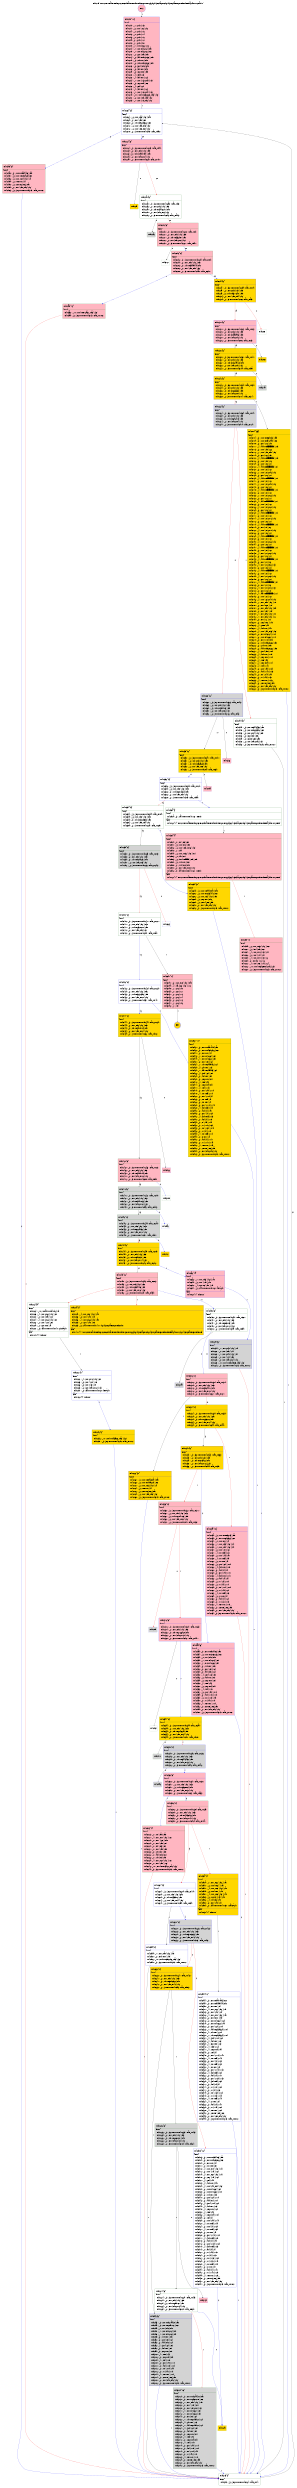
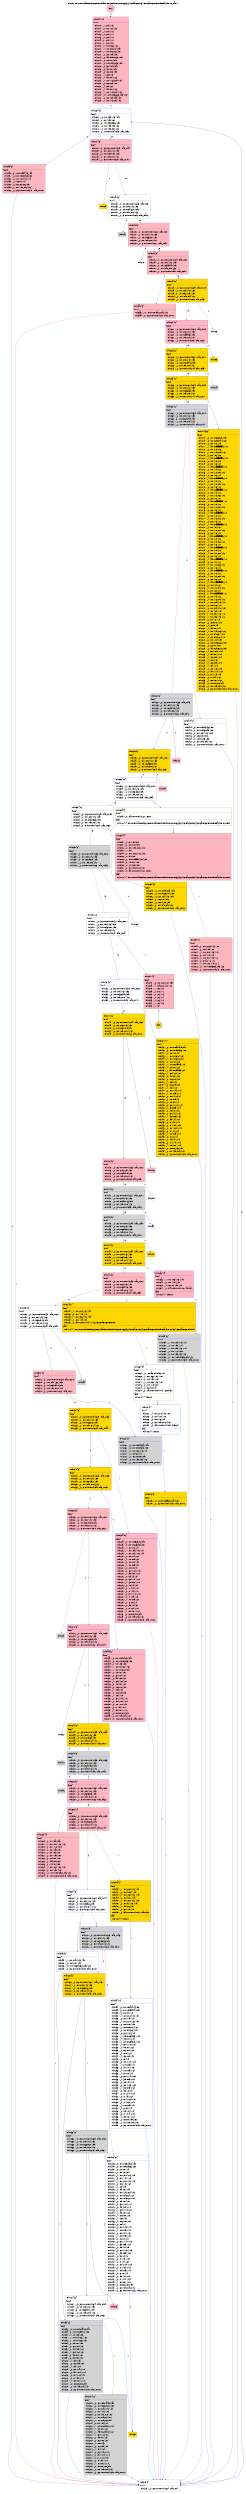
(92, 1293) -> (141, 1348)
(150, 1486) -> (140, 1451)
